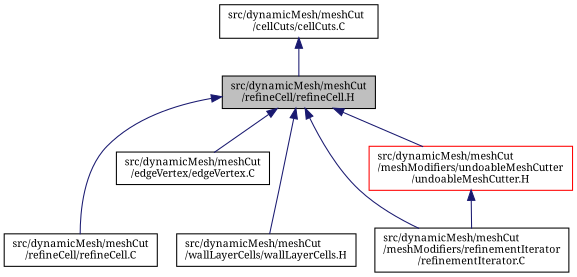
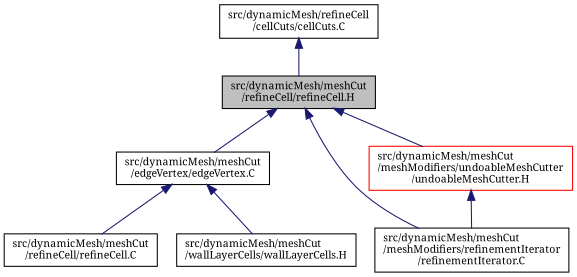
(299, 21) -> (299, 21)
(115, 139) -> (132, 212)
(282, 176) -> (233, 213)
